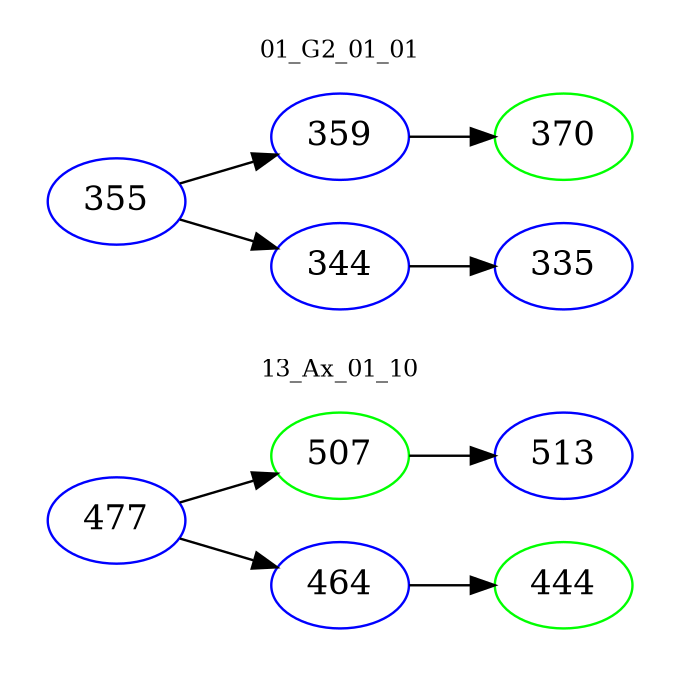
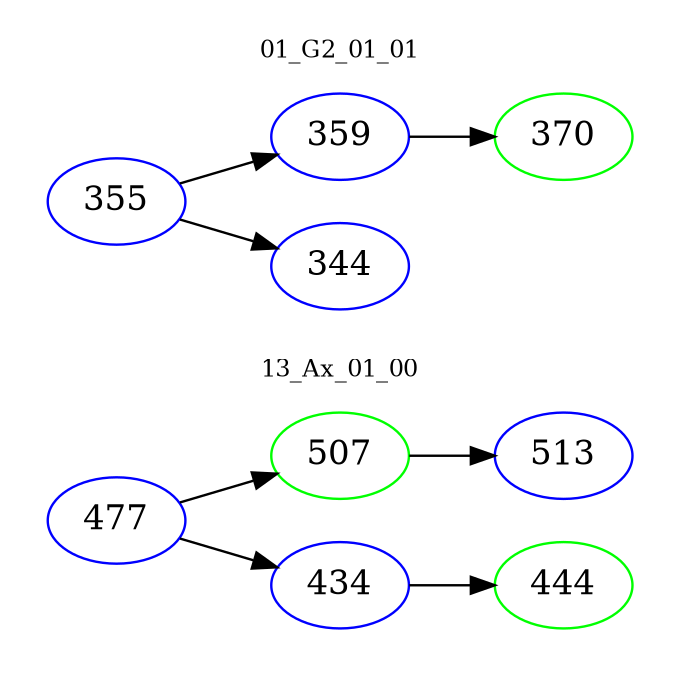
(564, 266) -> none
(340, 371) -> (340, 371)
(340, 585) -> (340, 585)
